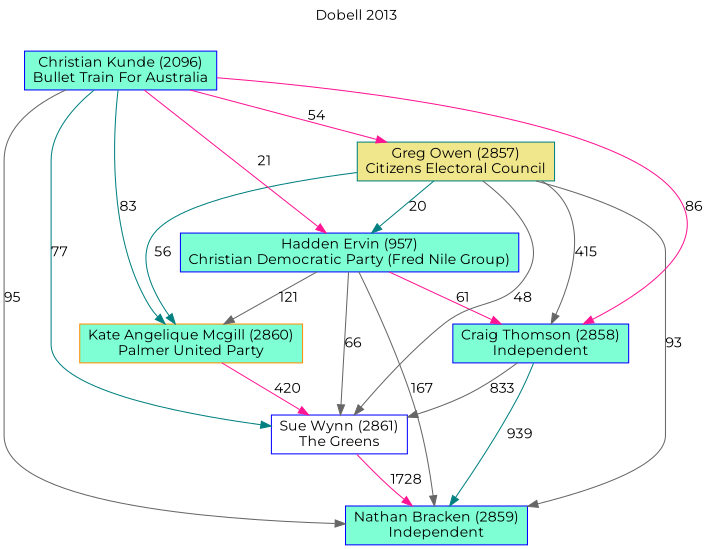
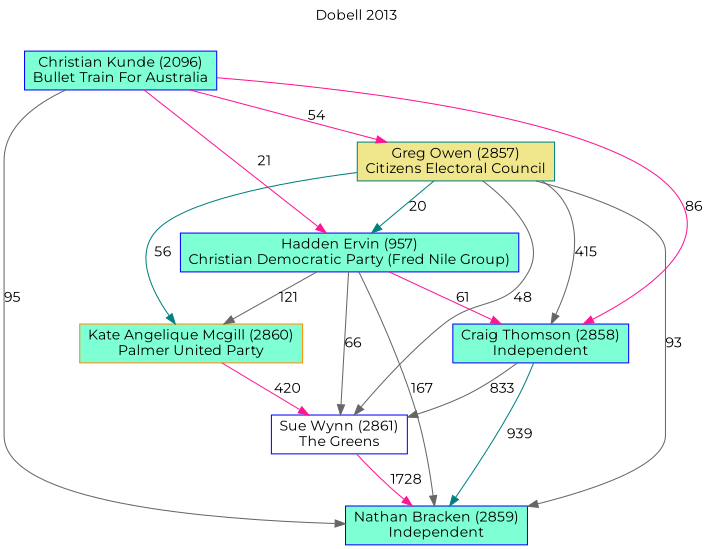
(118, 208) -> none
(51, 327) -> none
